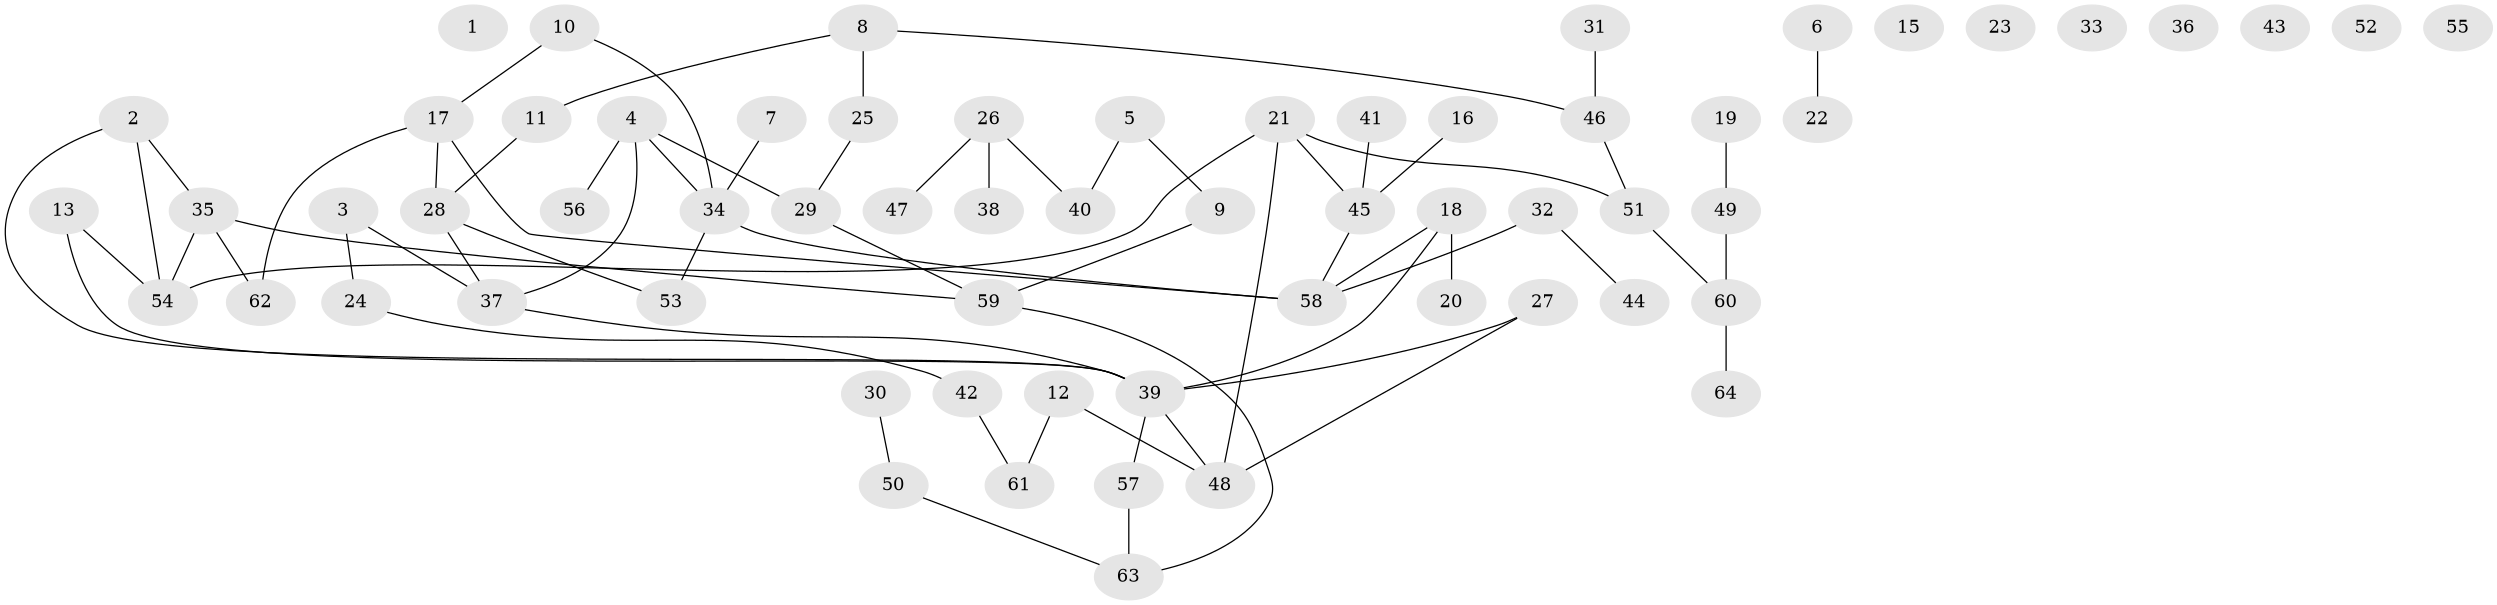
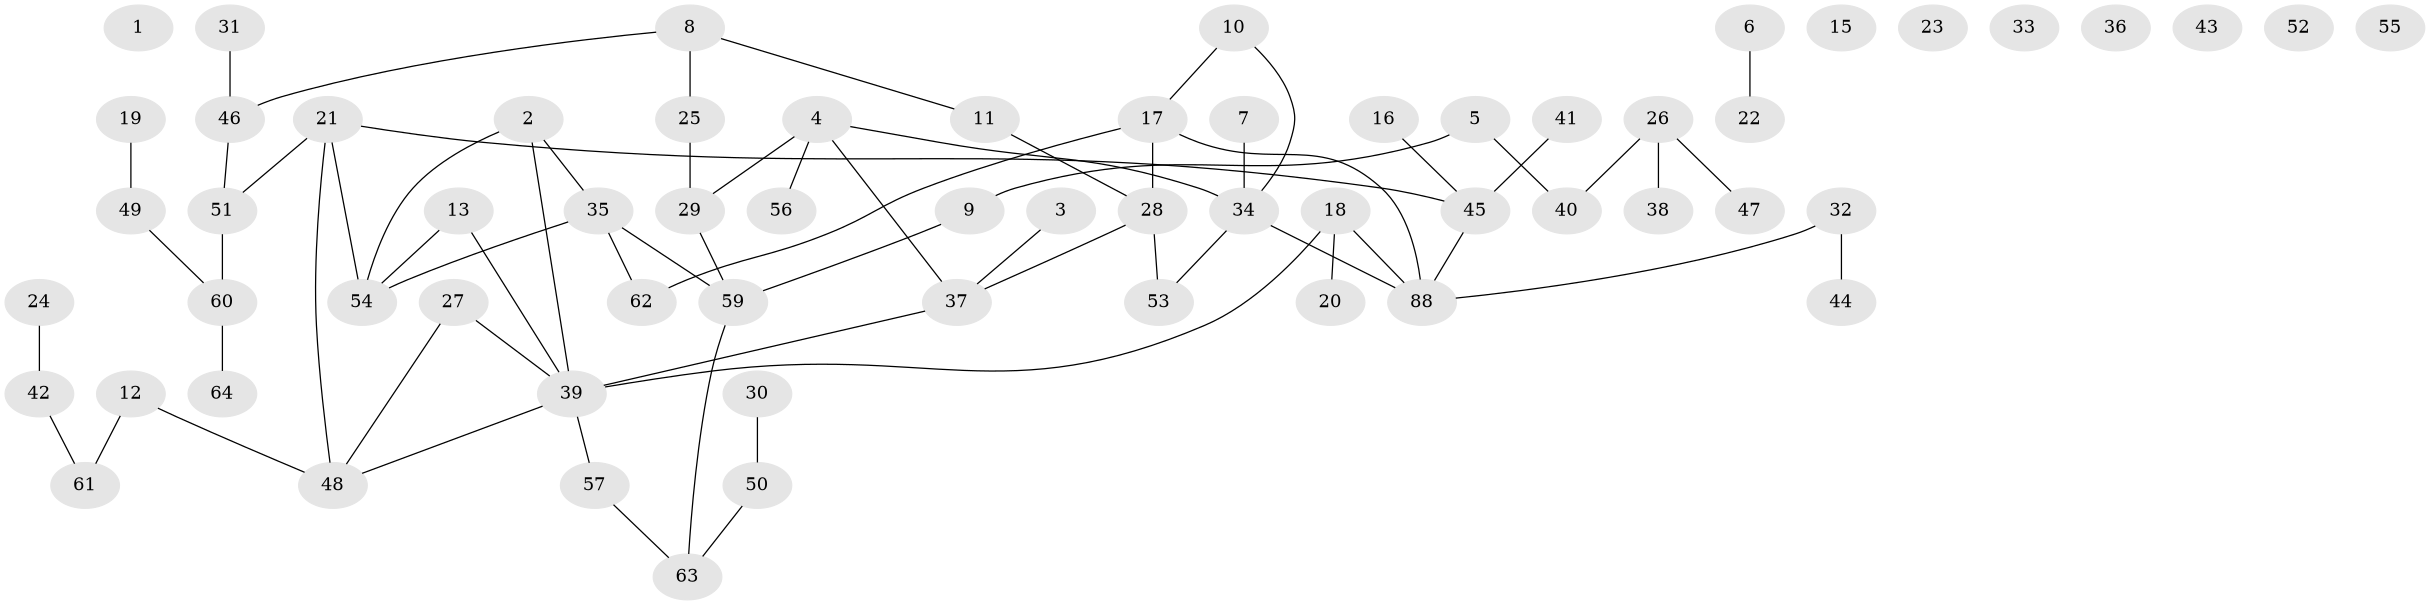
(350, 256) -> none
(1312, 302) -> (1422, 302)
